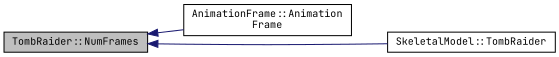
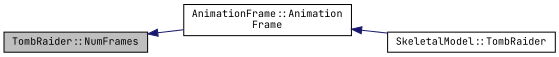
(273, 45) -> (375, 32)
